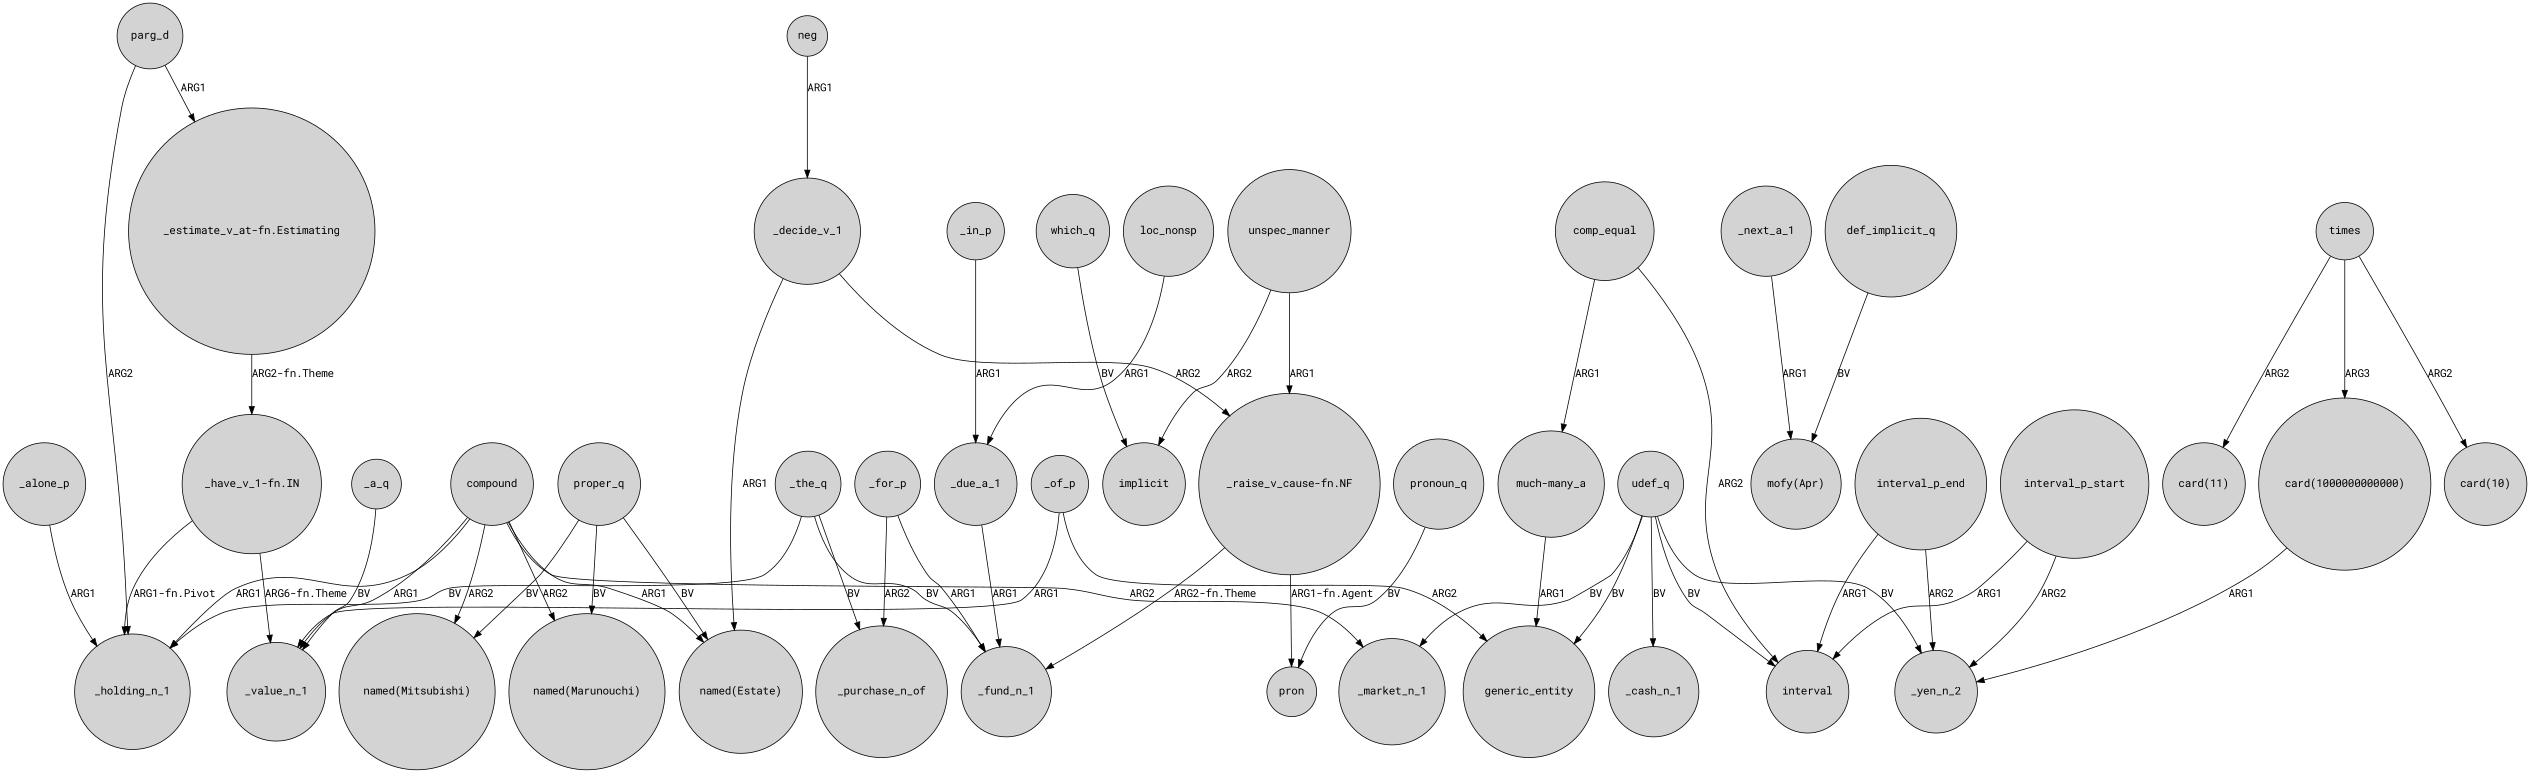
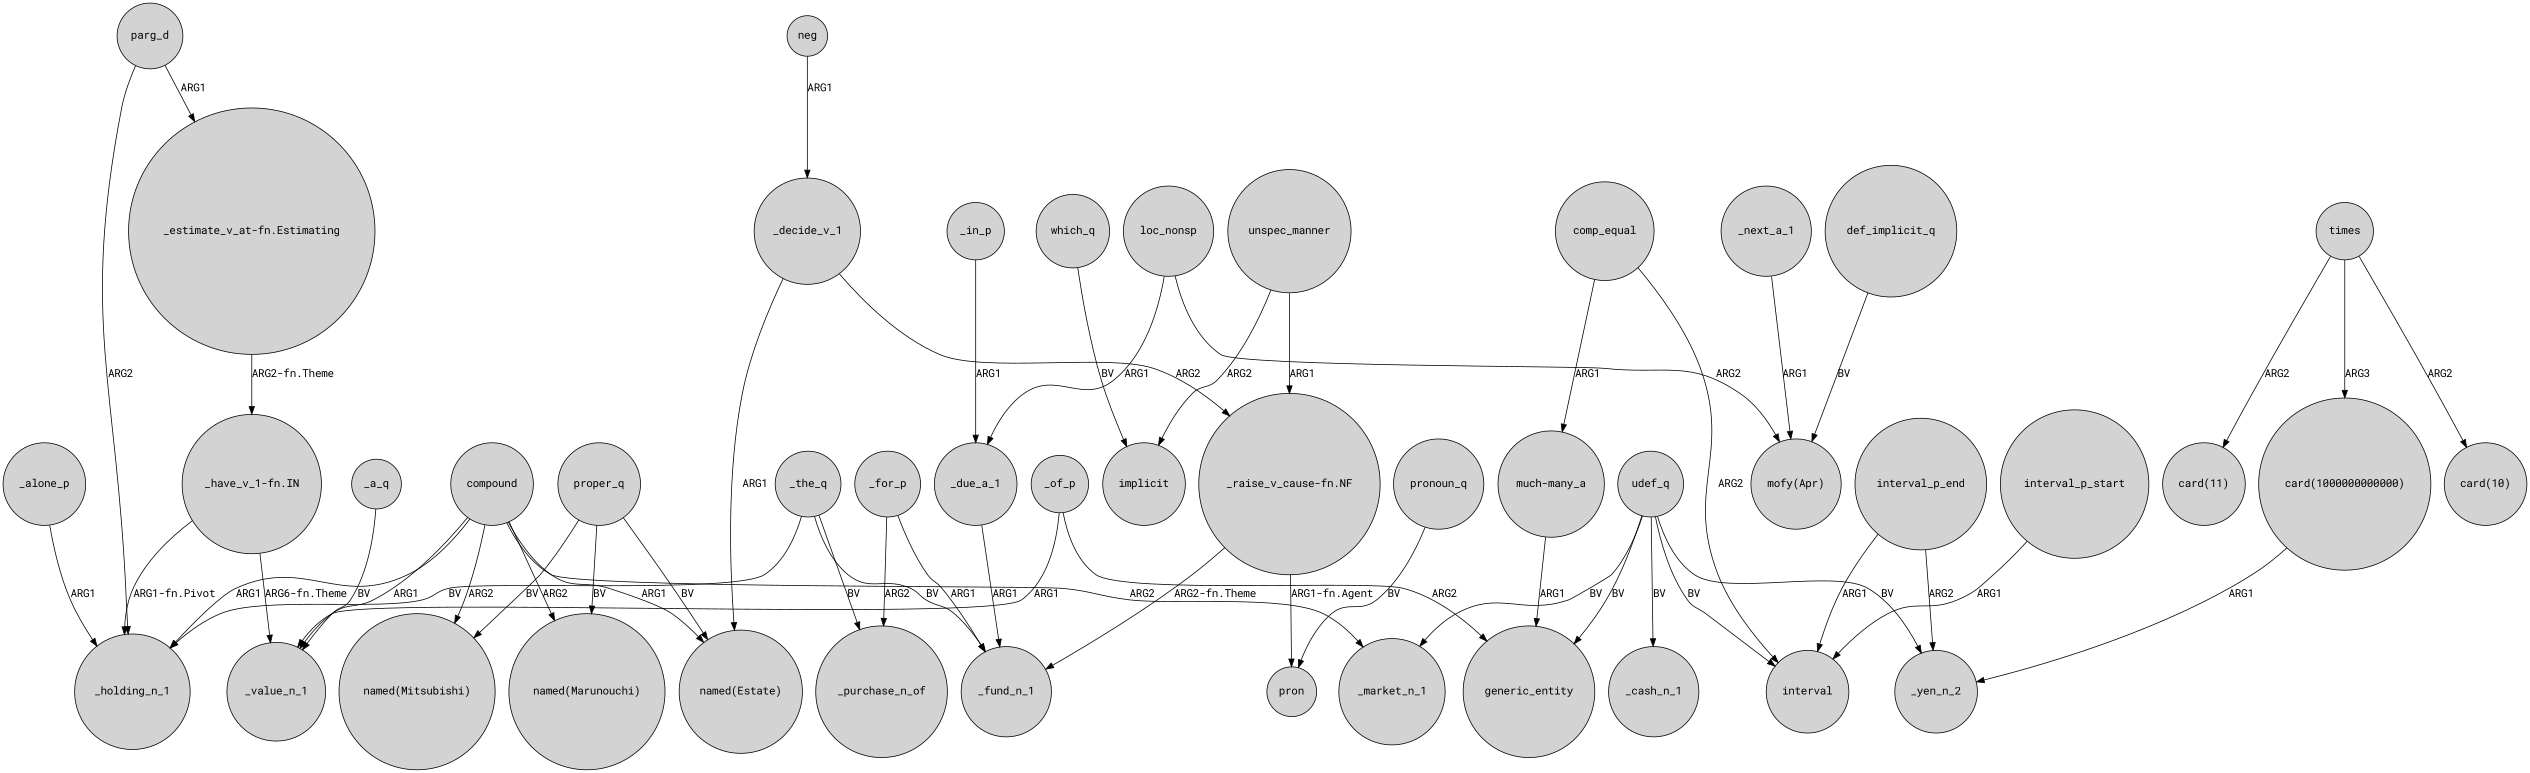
none -> (1464, 366)
(2024, 615) -> none
